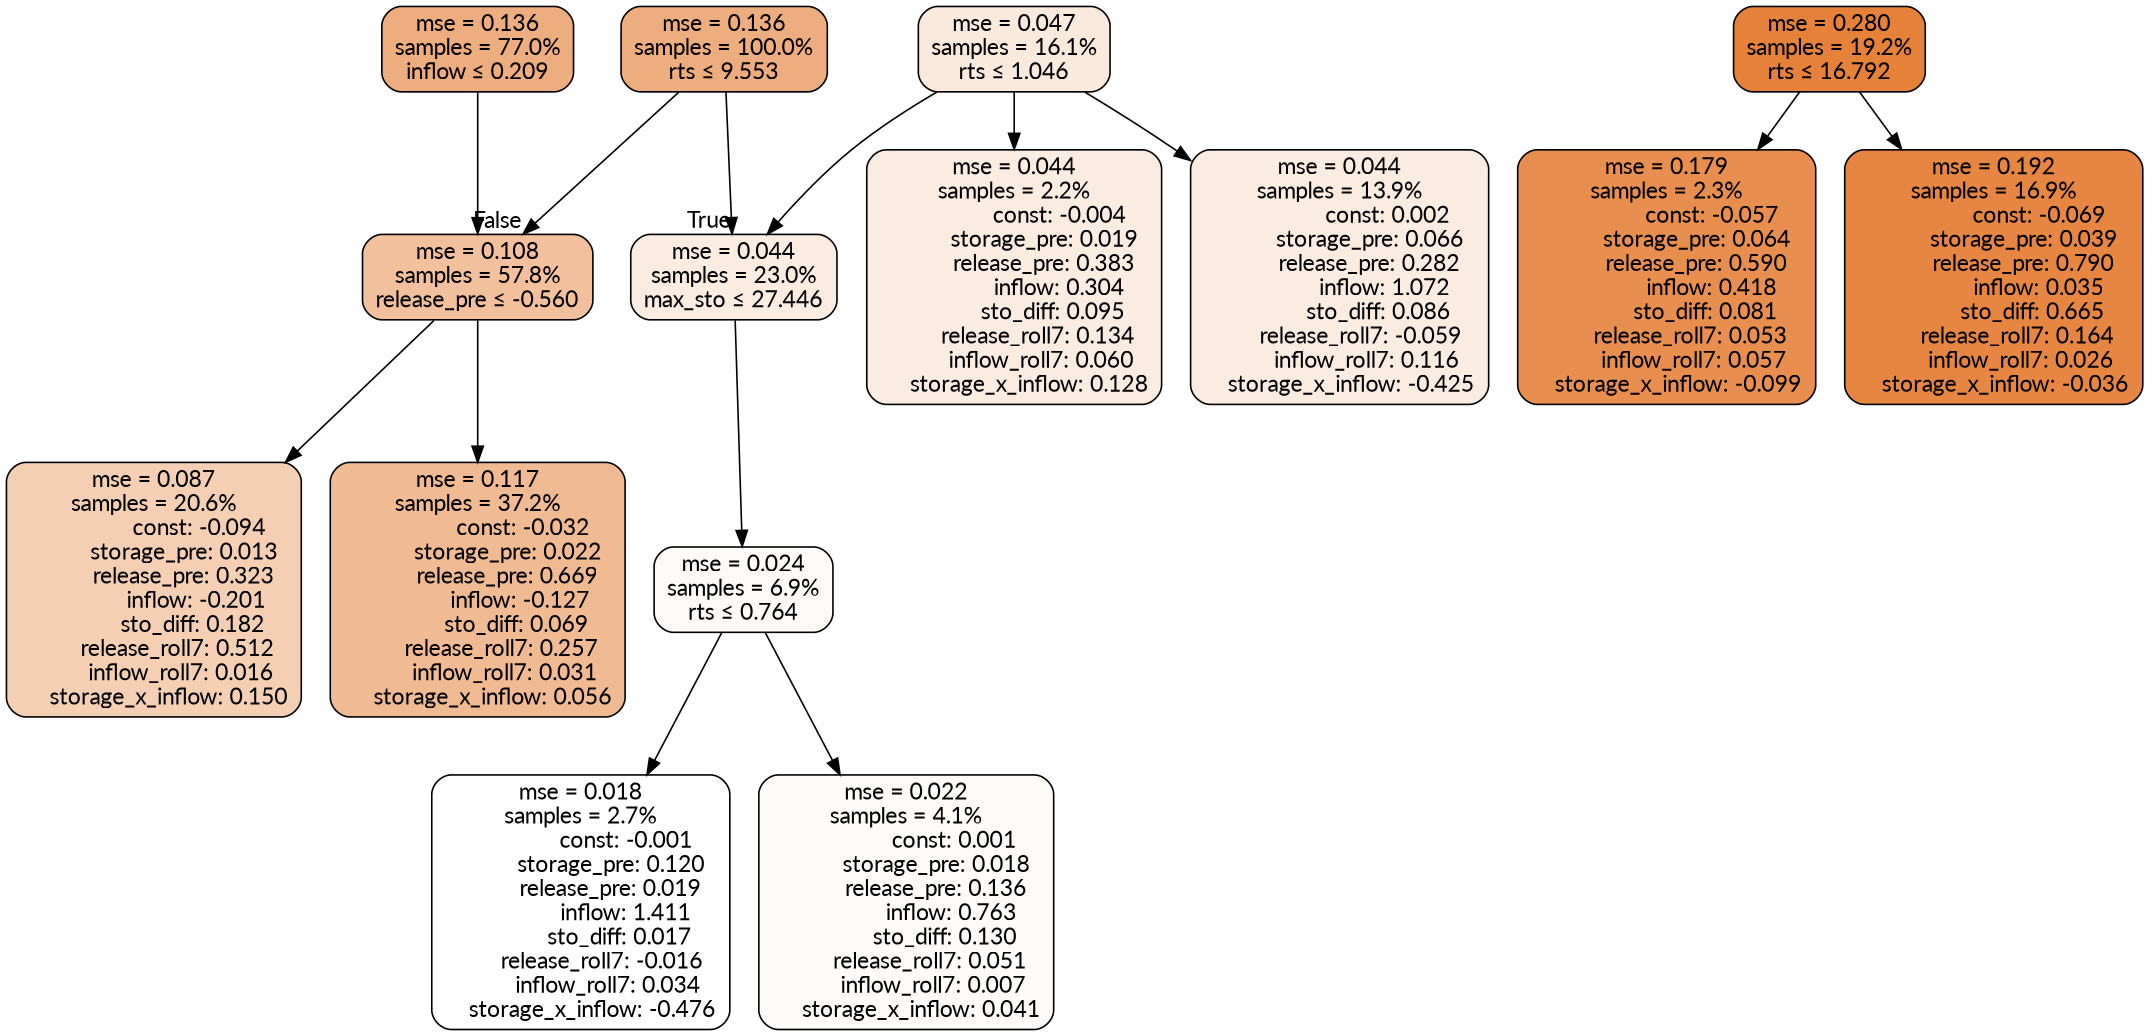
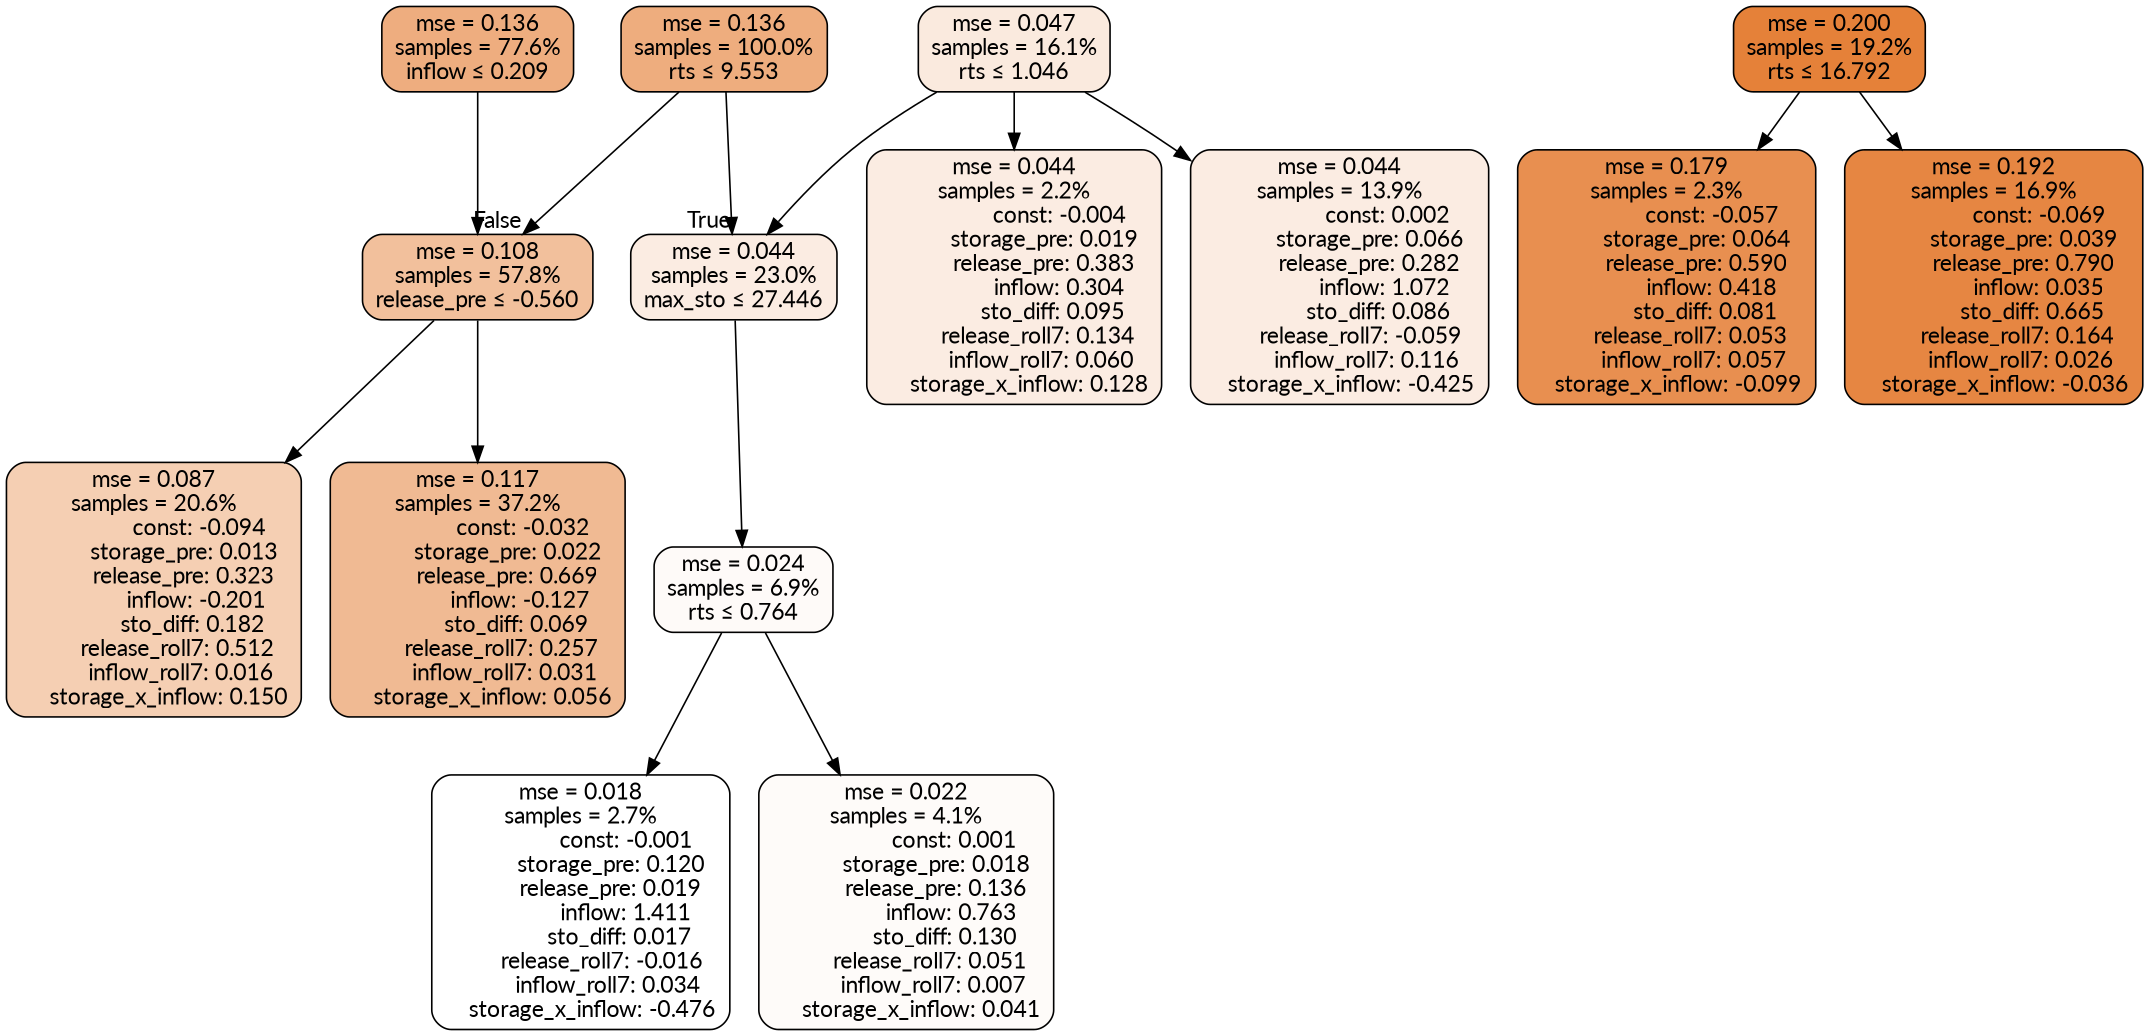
(478, 49) -> (478, 49)
(1829, 49) -> (1829, 49)
